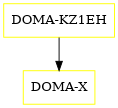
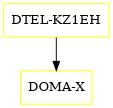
(59, 20) -> (56, 20)
